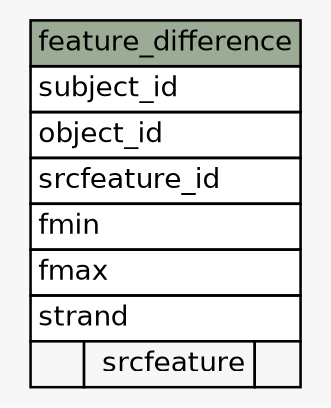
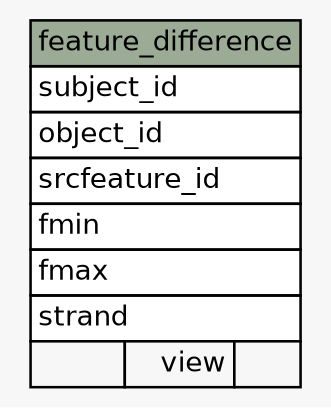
(174, 363) -> (194, 363)
